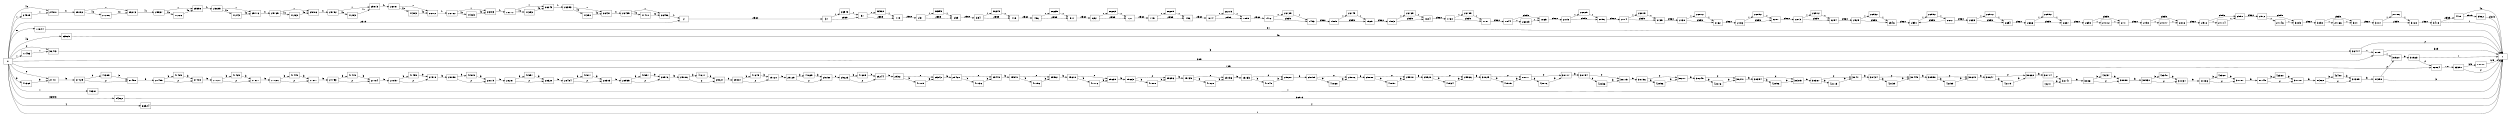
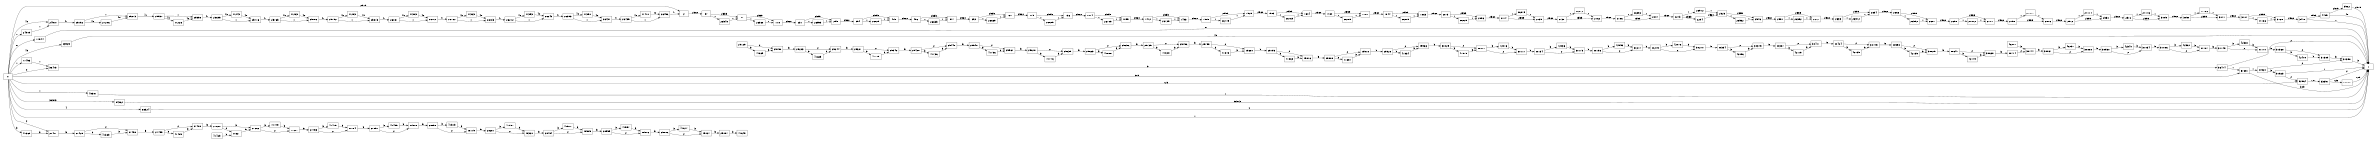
(1825, 16) -> (1711, 12)
(1933, 22) -> (1797, 14)
(2386, 69) -> (2304, 65)
(226, 78) -> (236, 127)
(773, 78) -> none
